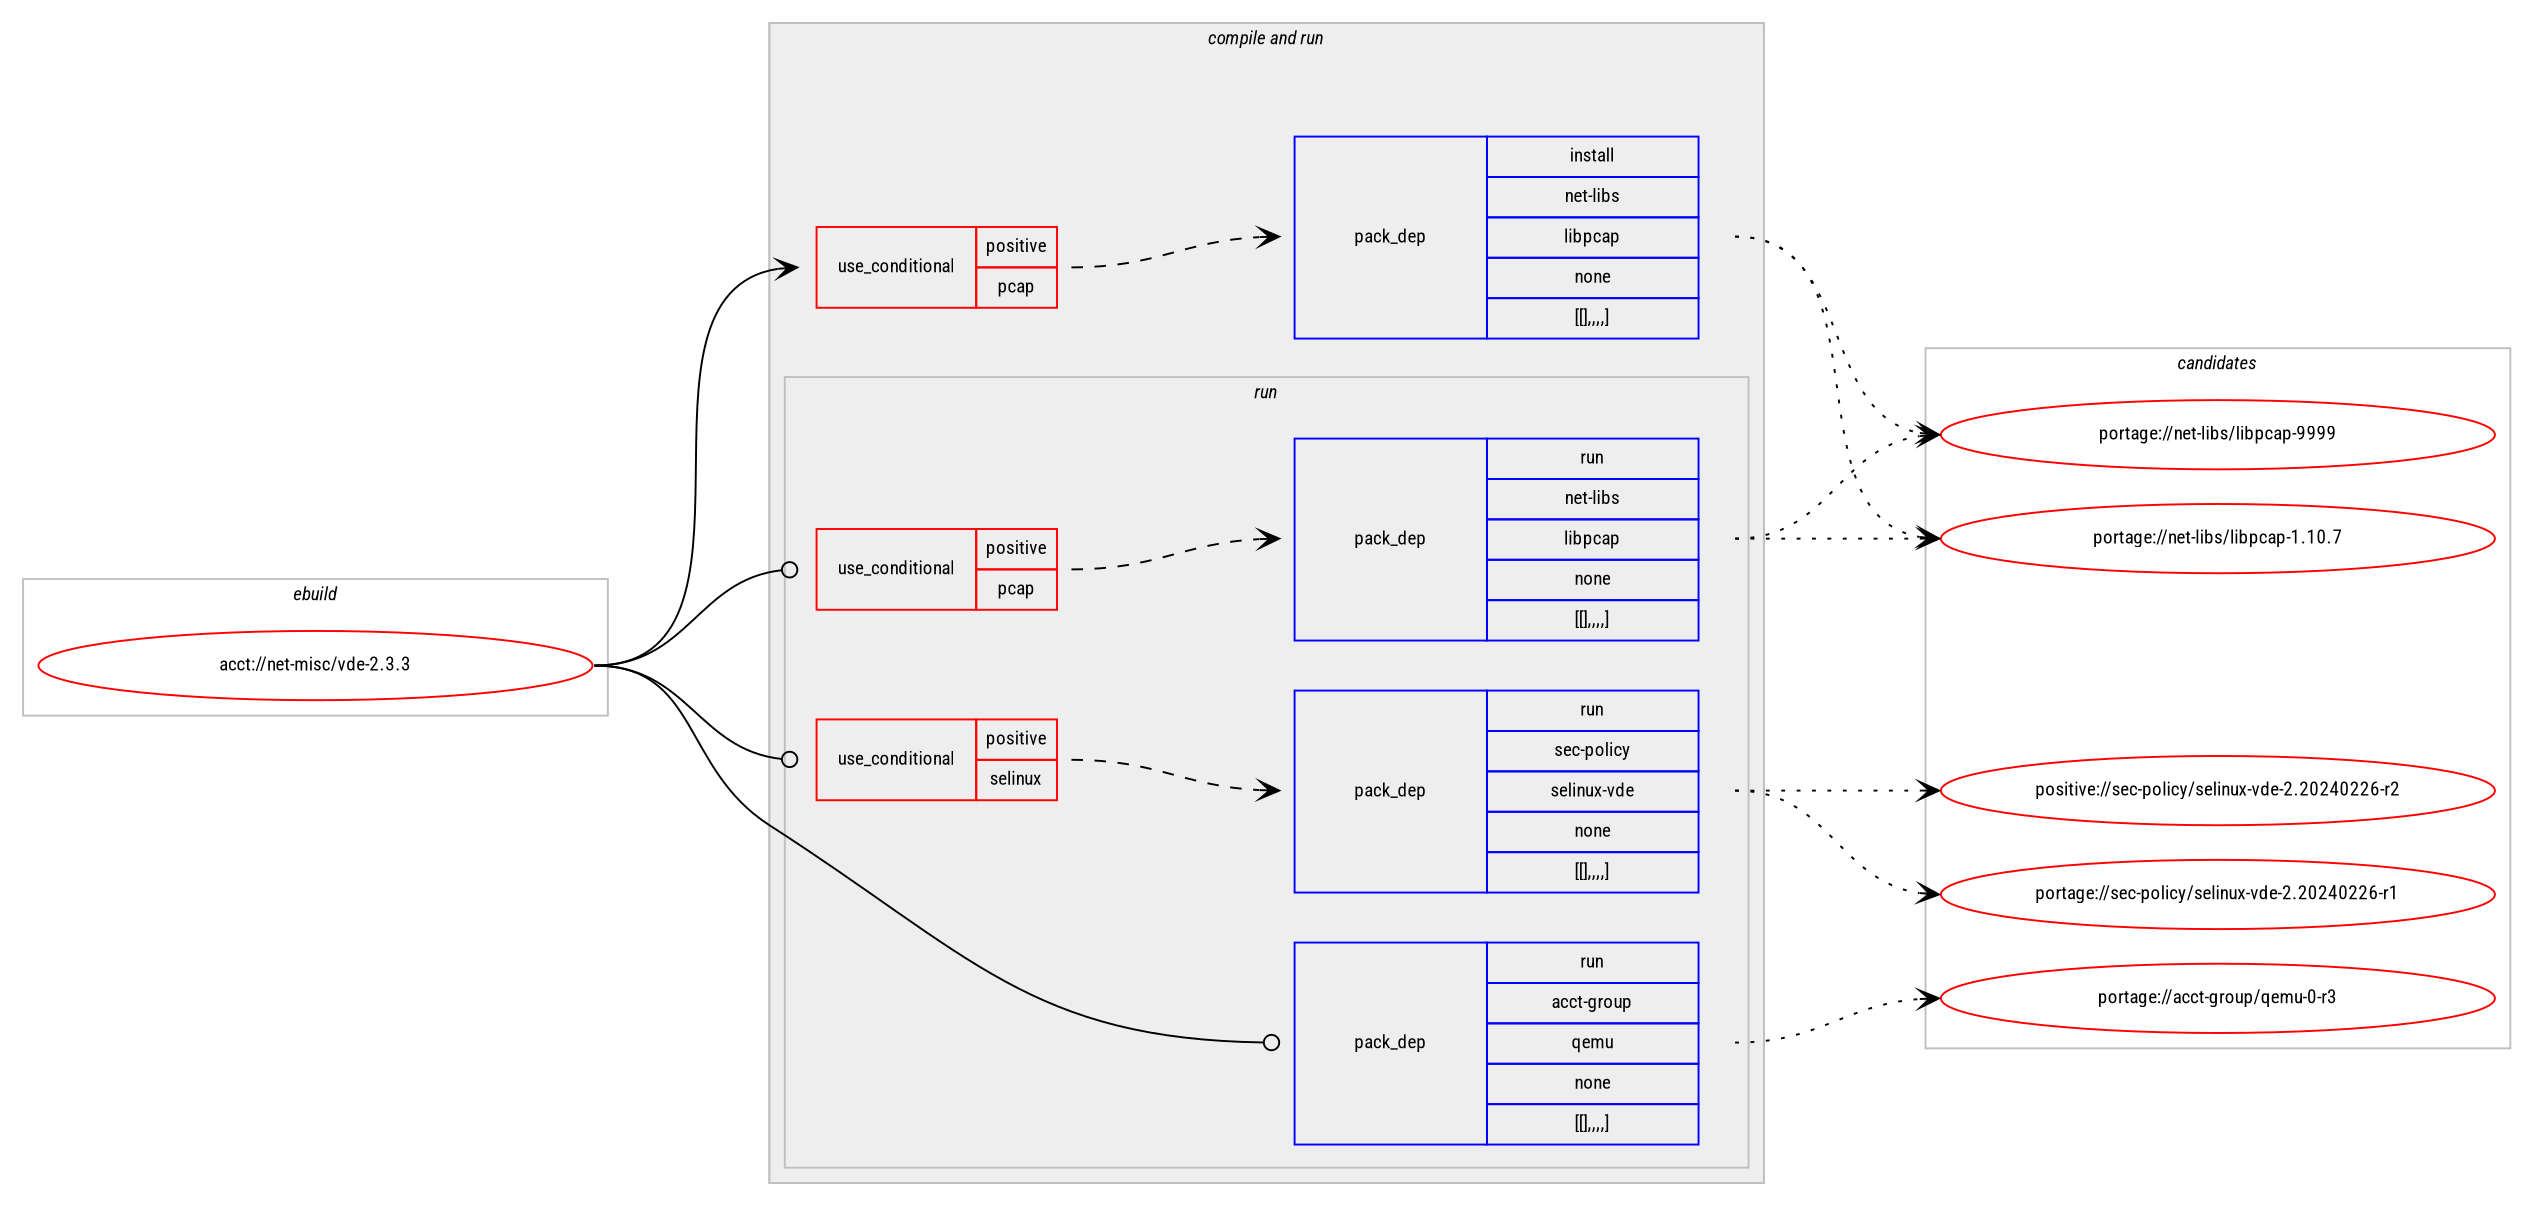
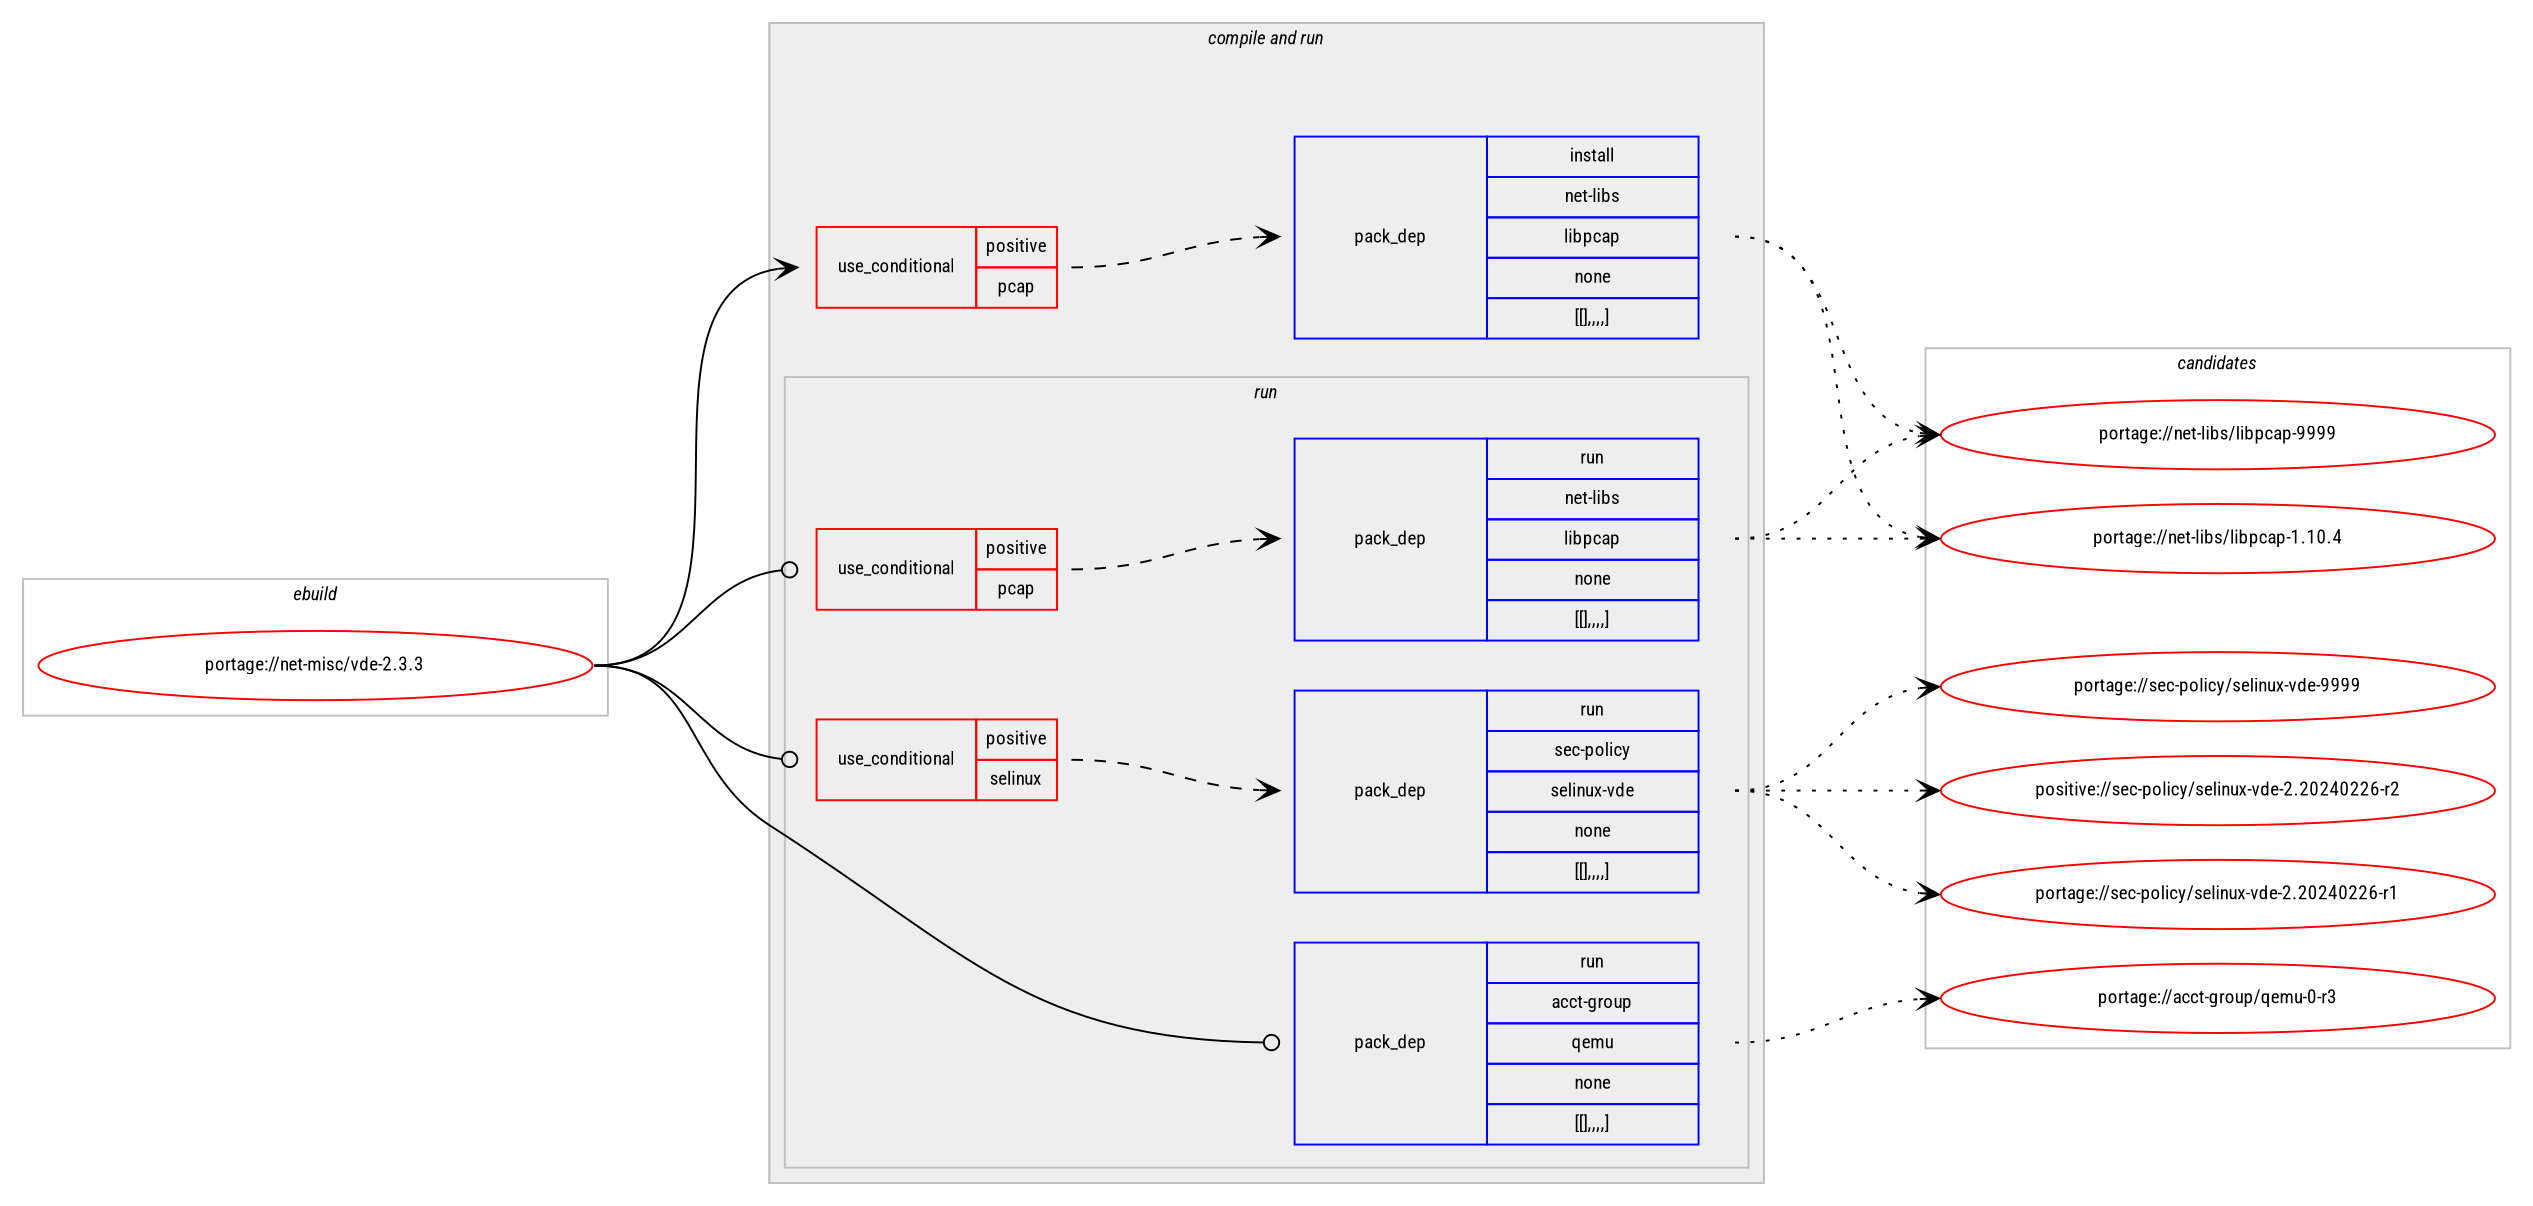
(2218, 539) -> (2218, 539)
(315, 666) -> (315, 666)
none -> (2218, 687)
